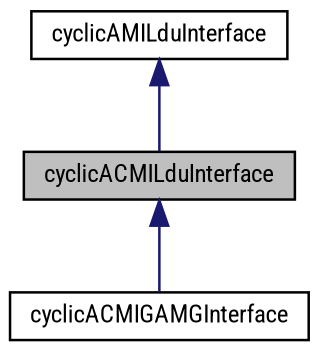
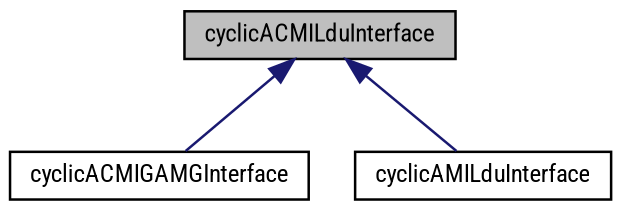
(159, 119) -> (411, 113)
